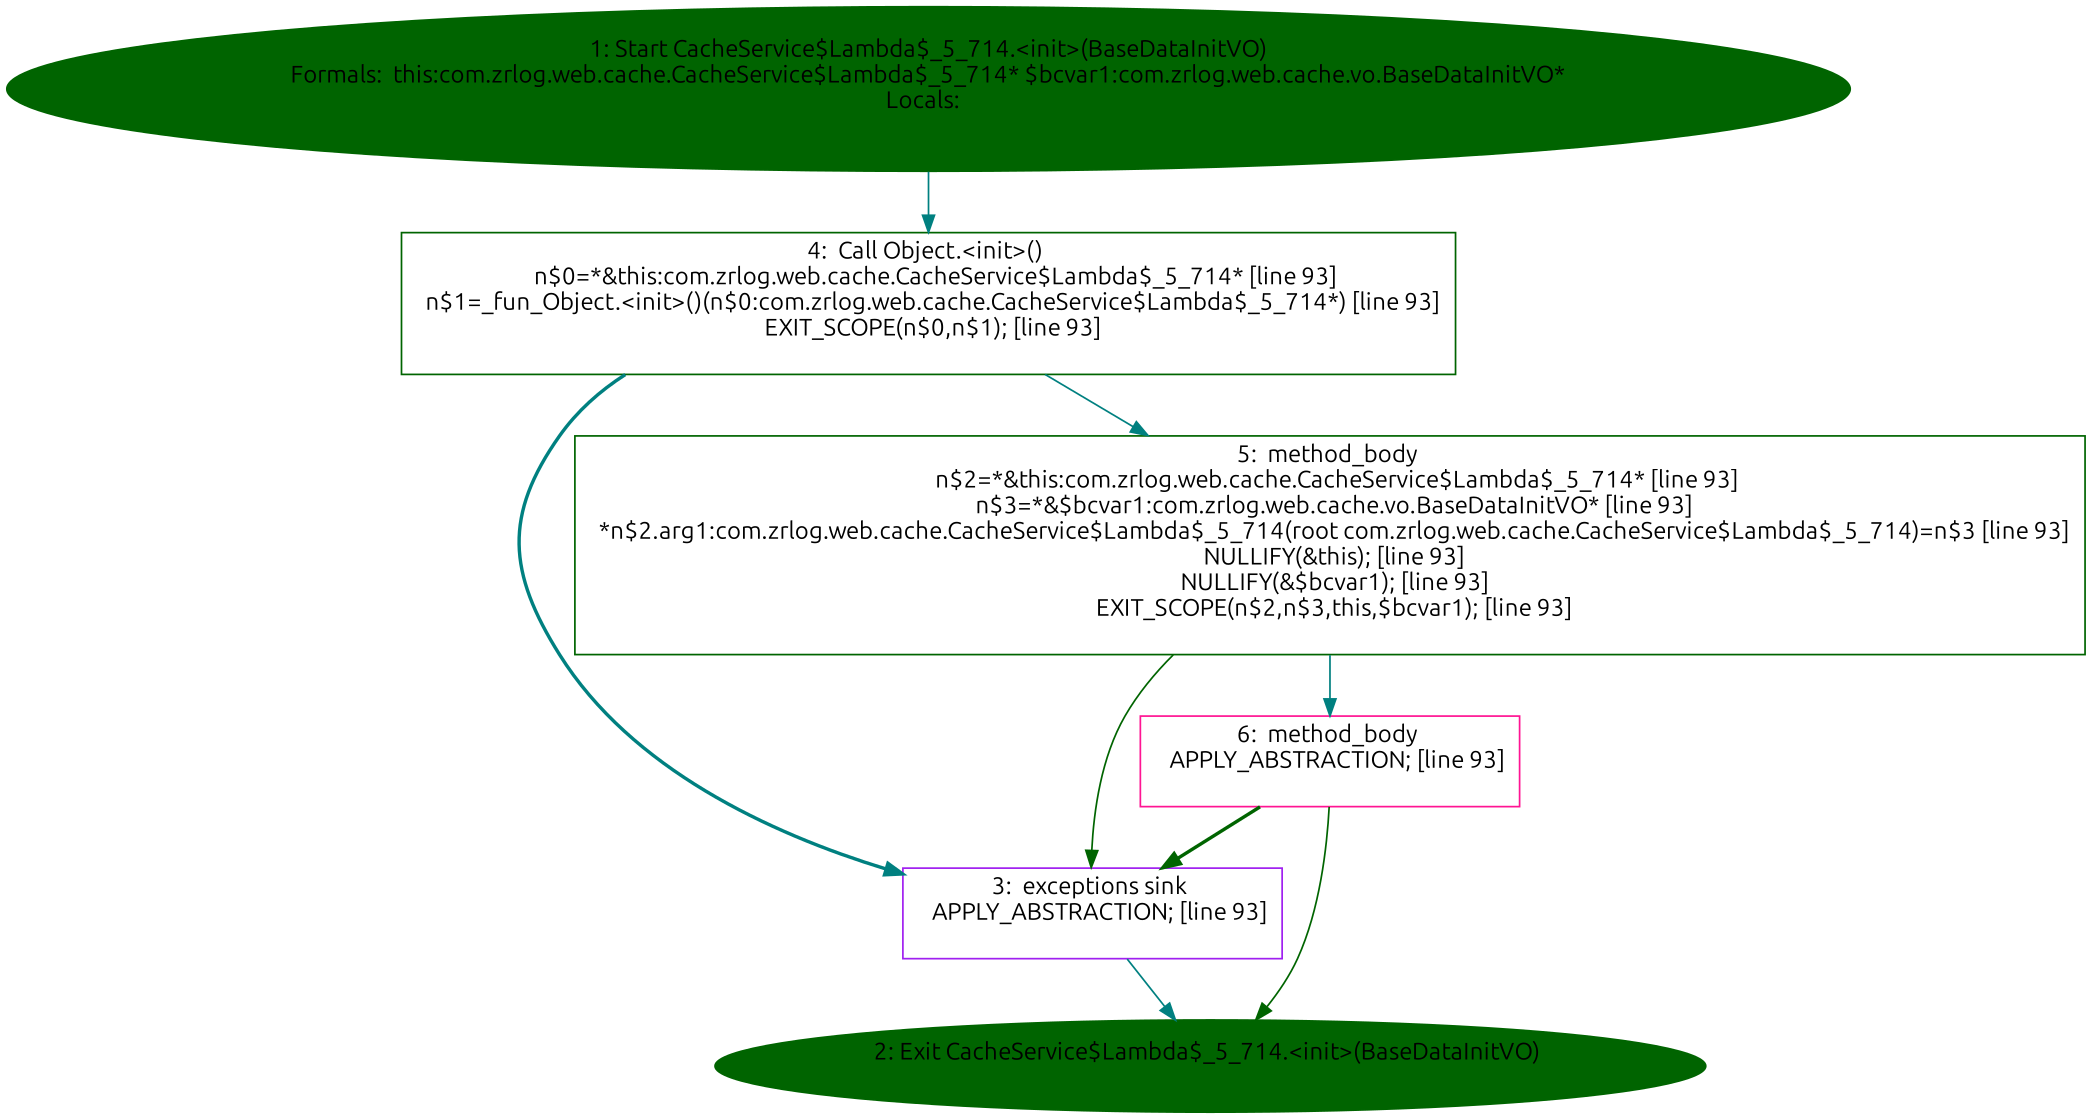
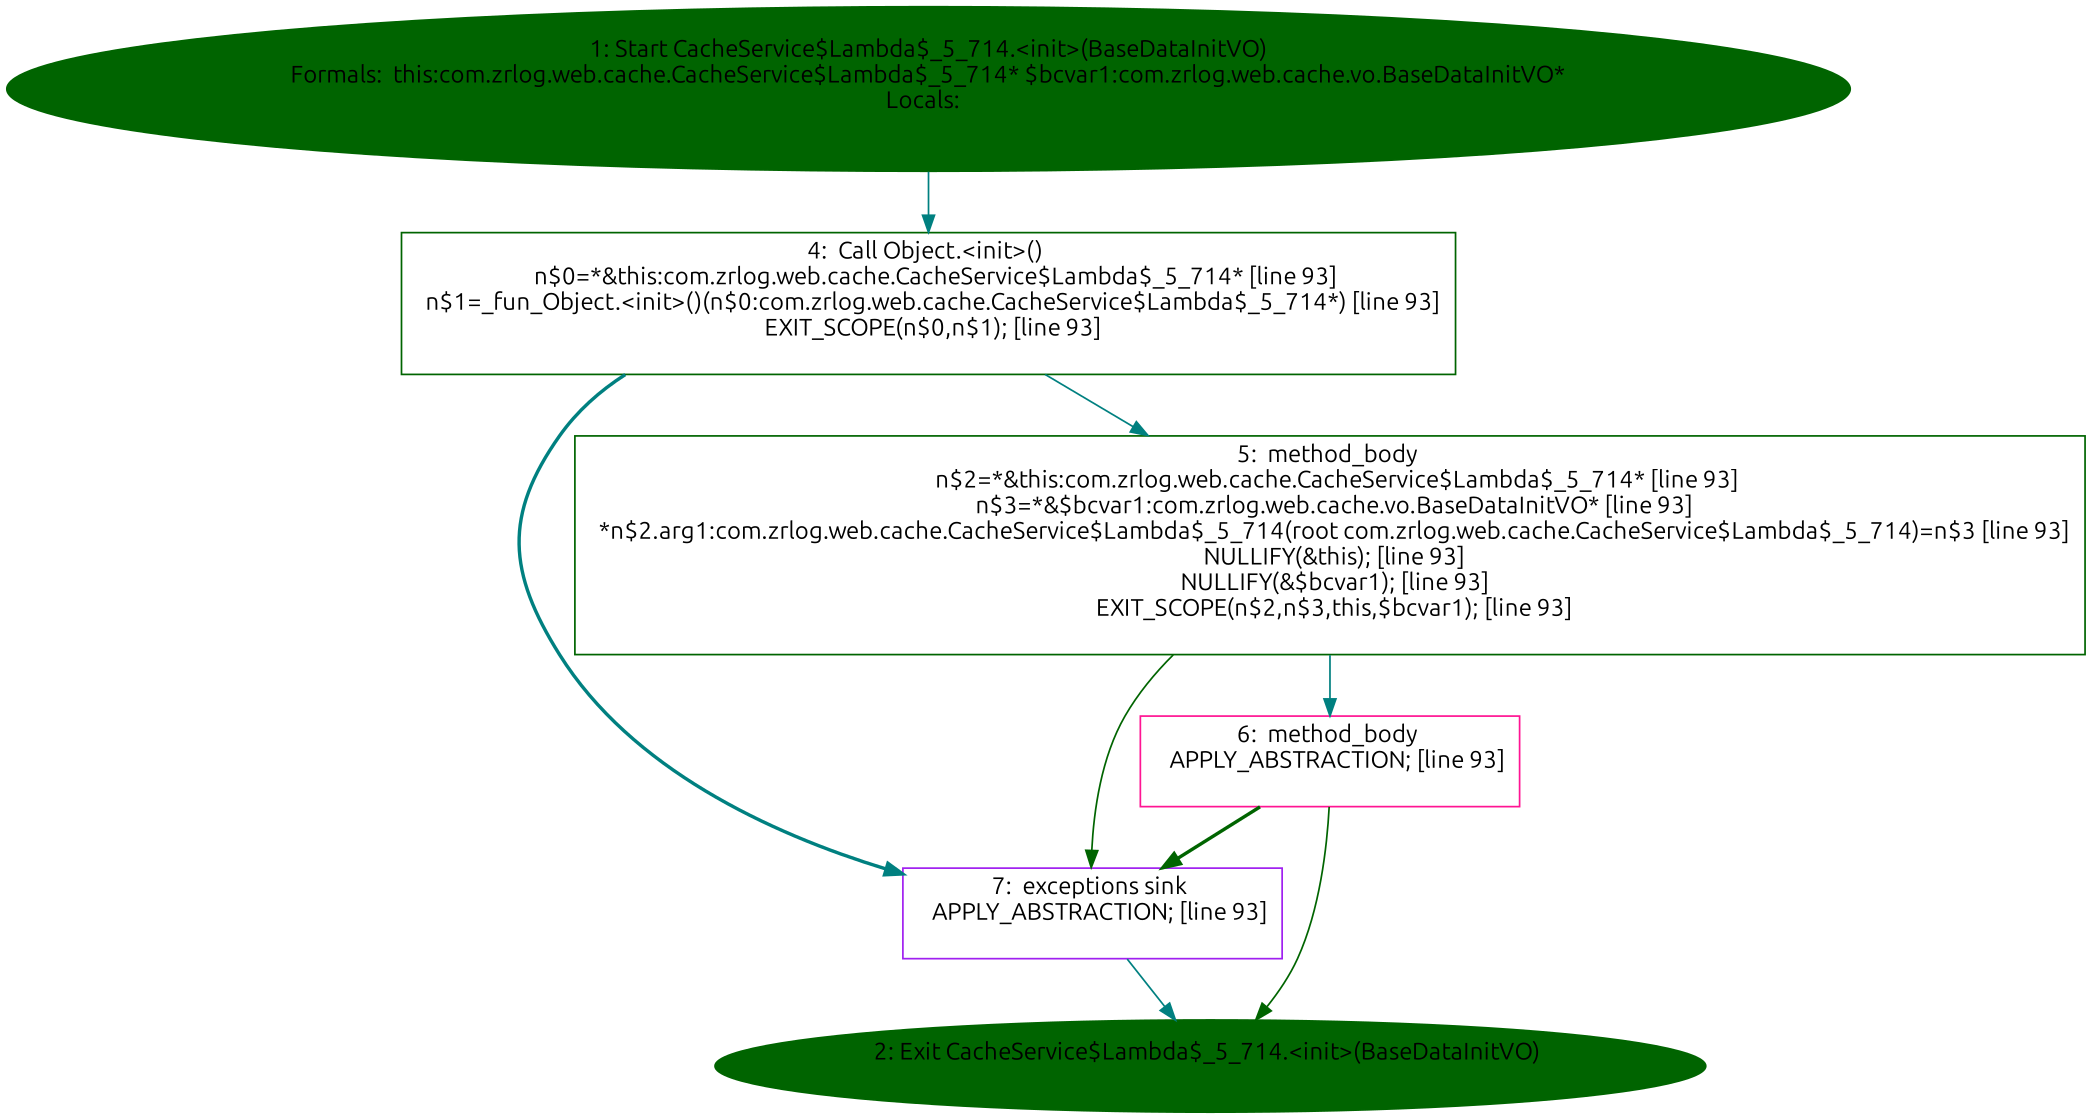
(1093, 913) -> (1093, 913)
